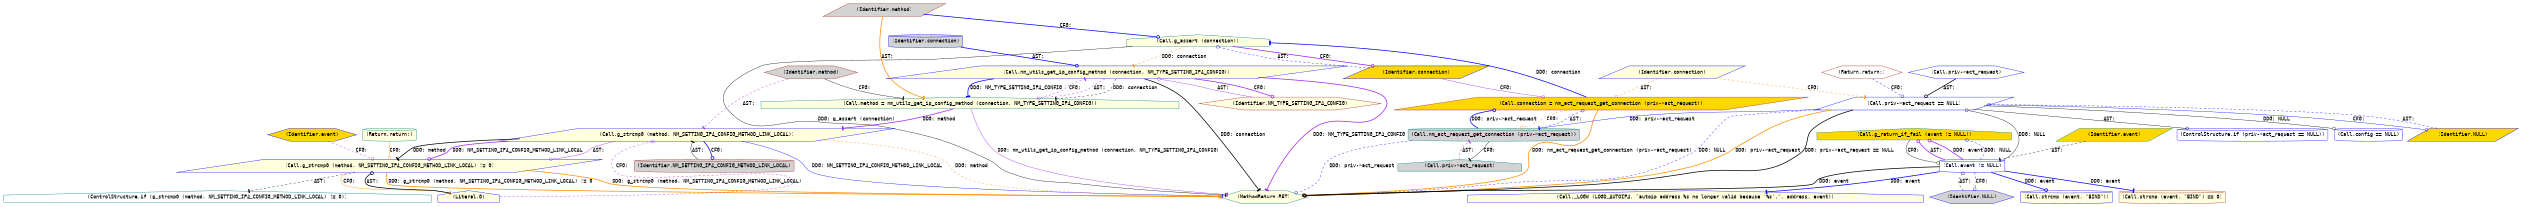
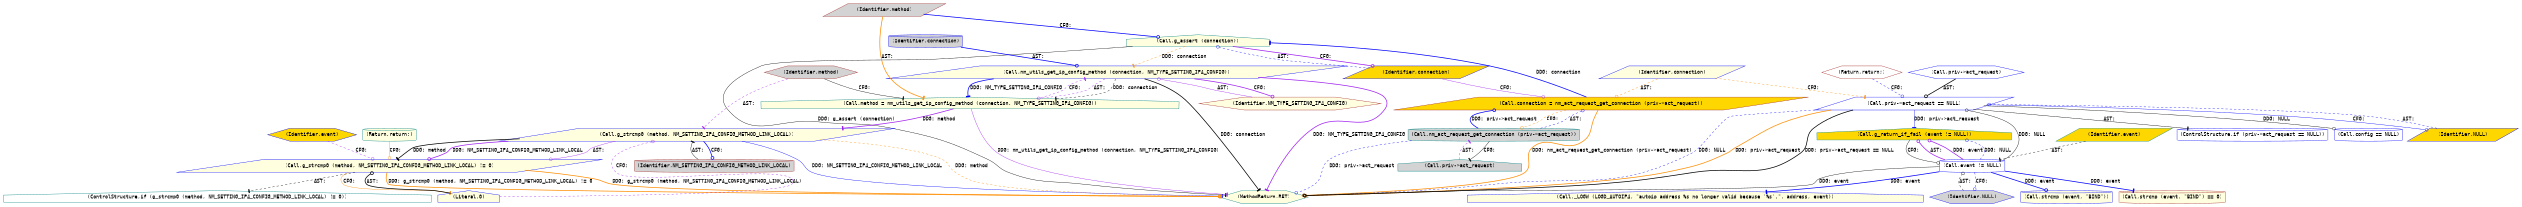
(1680, 113) -> (1914, 118)
(2080, 119) -> (2080, 119)
(1624, 190) -> (1624, 190)
